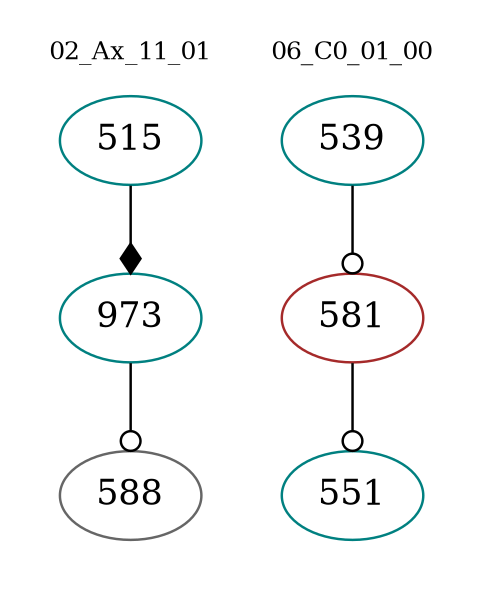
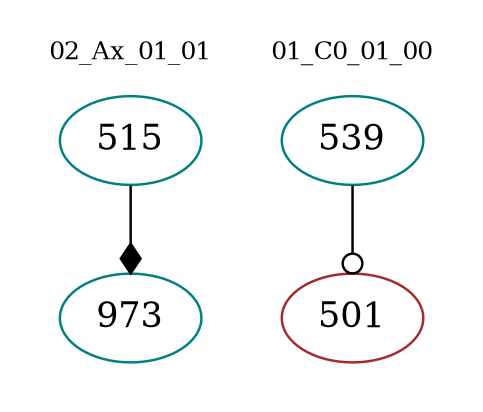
(131, 53) -> (131, 53)
(353, 53) -> (353, 53)
(353, 318) -> (353, 318)
(131, 496) -> none
(353, 496) -> none
